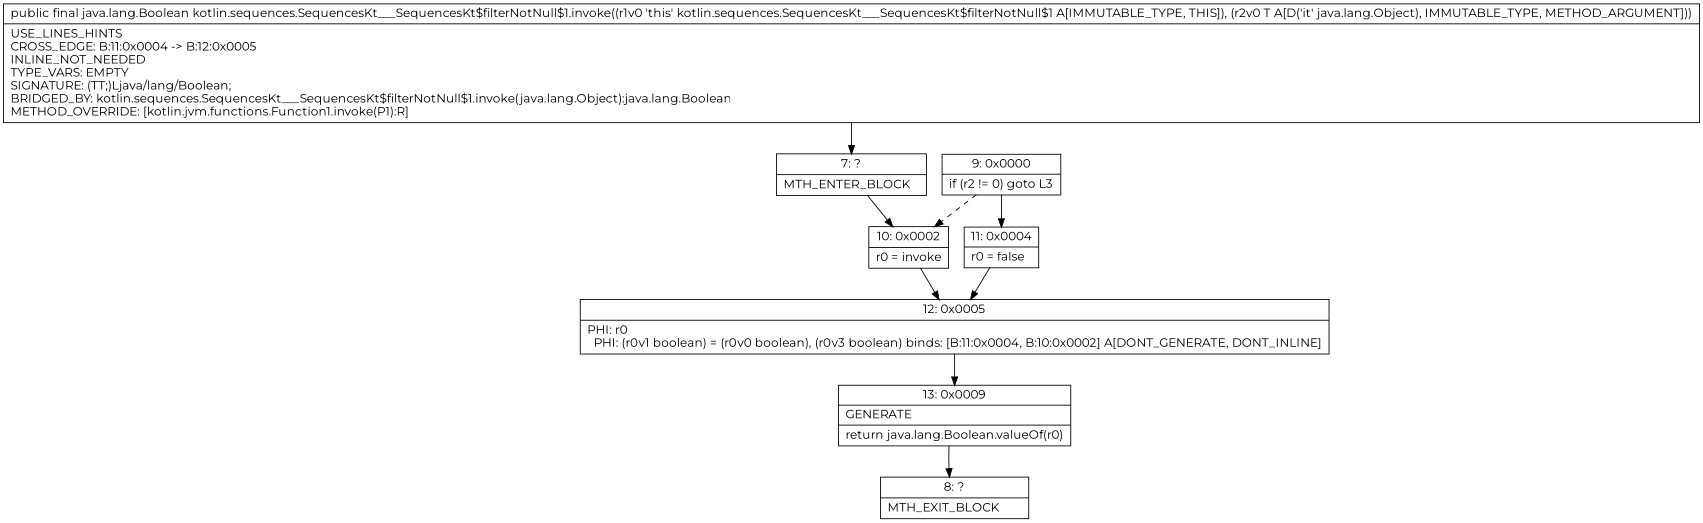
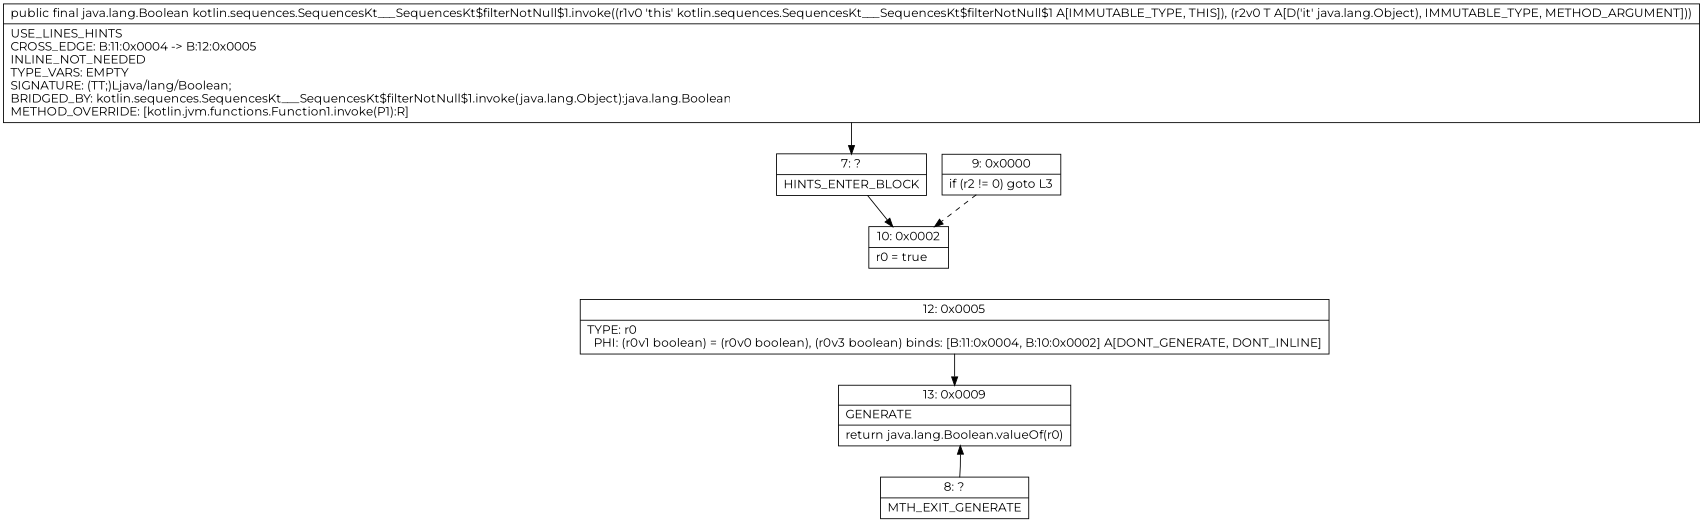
(847, 185) -> (852, 185)
(1001, 247) -> none
(909, 257) -> (902, 257)
(928, 280) -> none
(609, 330) -> (614, 330)
(949, 457) -> (960, 466)
(944, 508) -> (955, 508)
